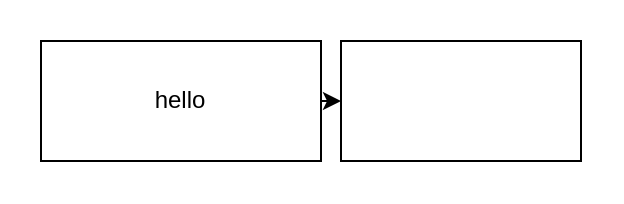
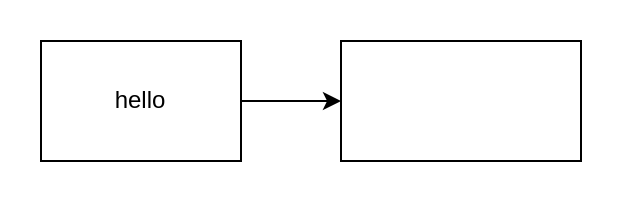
(181, 101) -> (141, 101)
